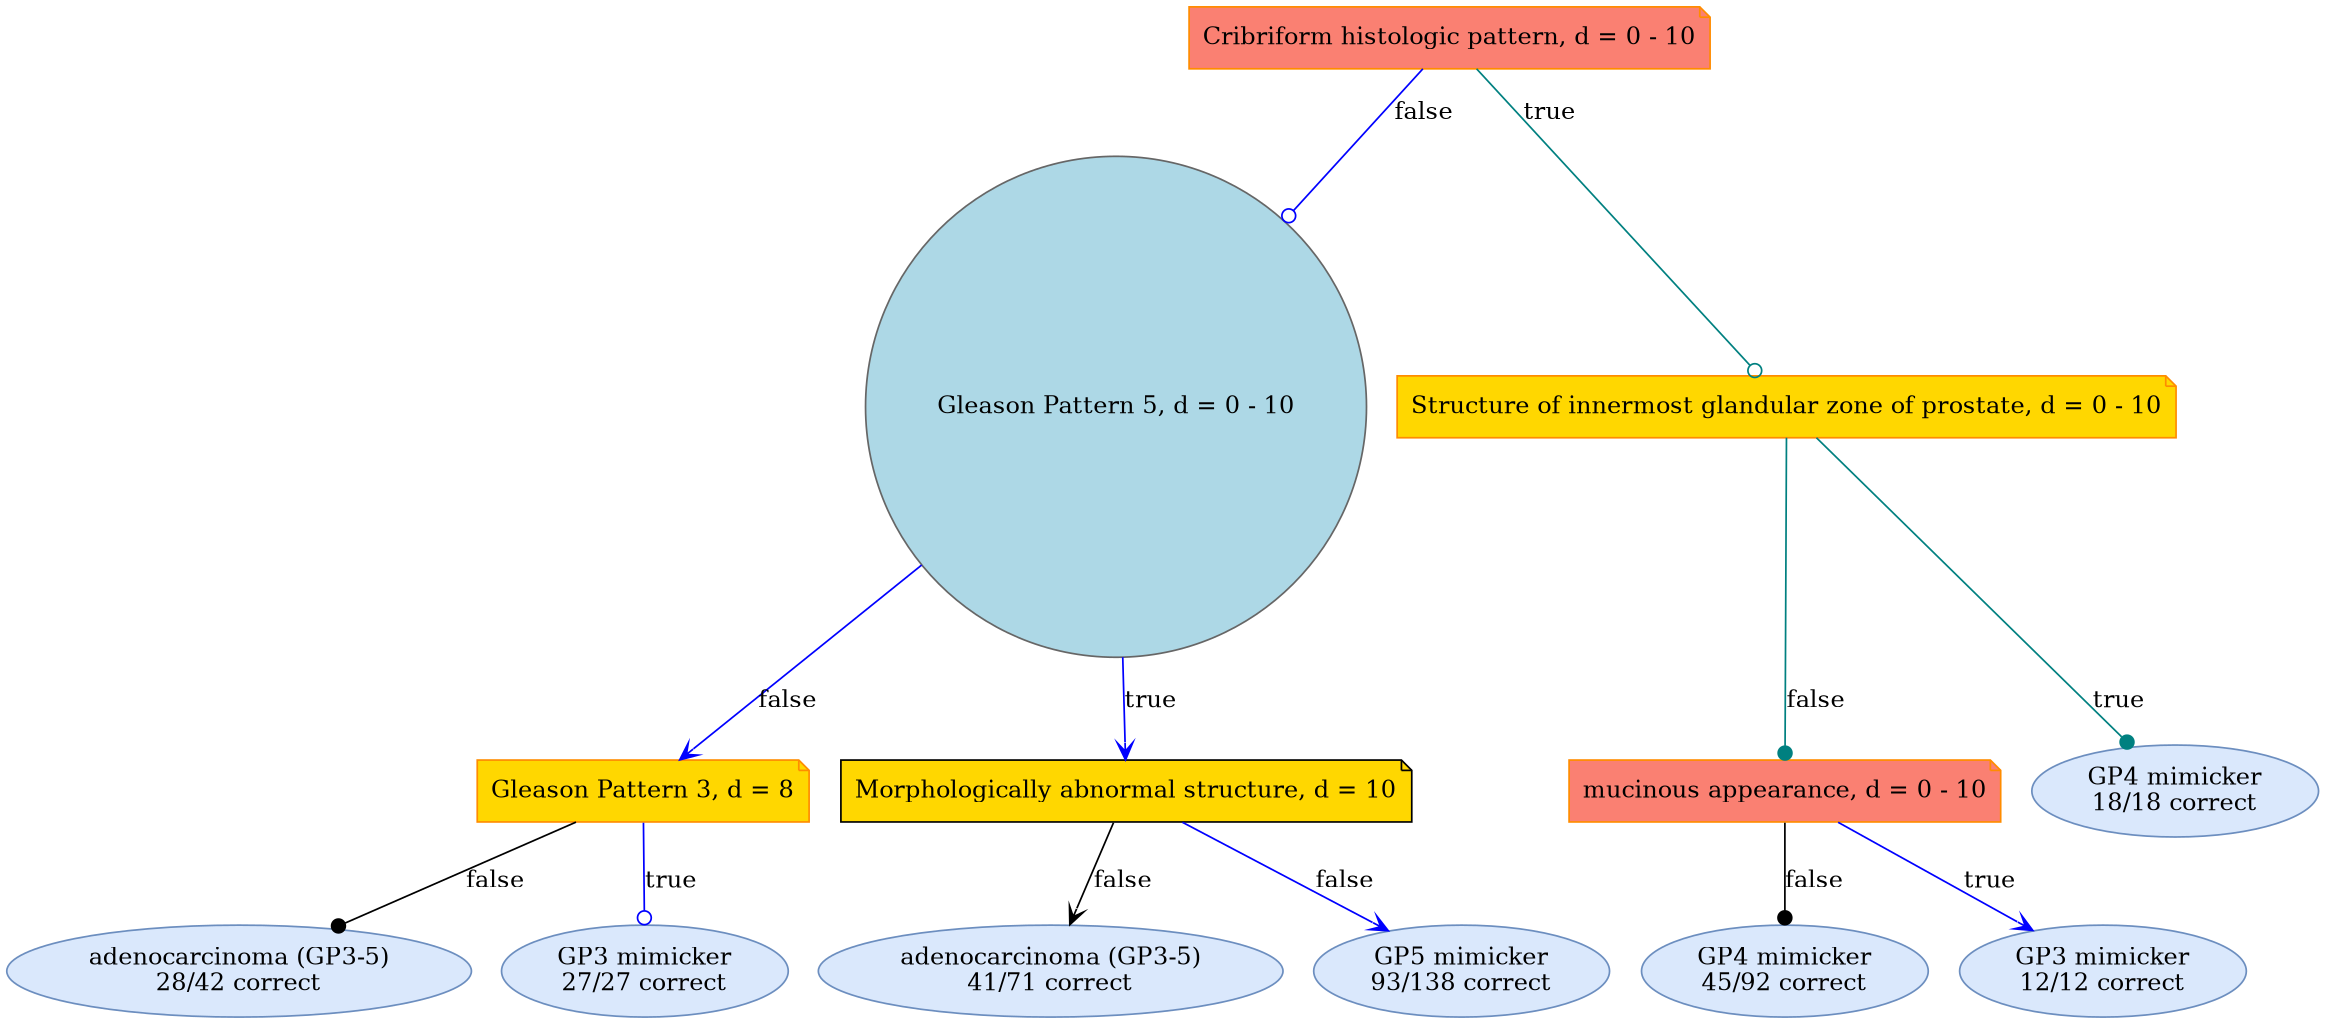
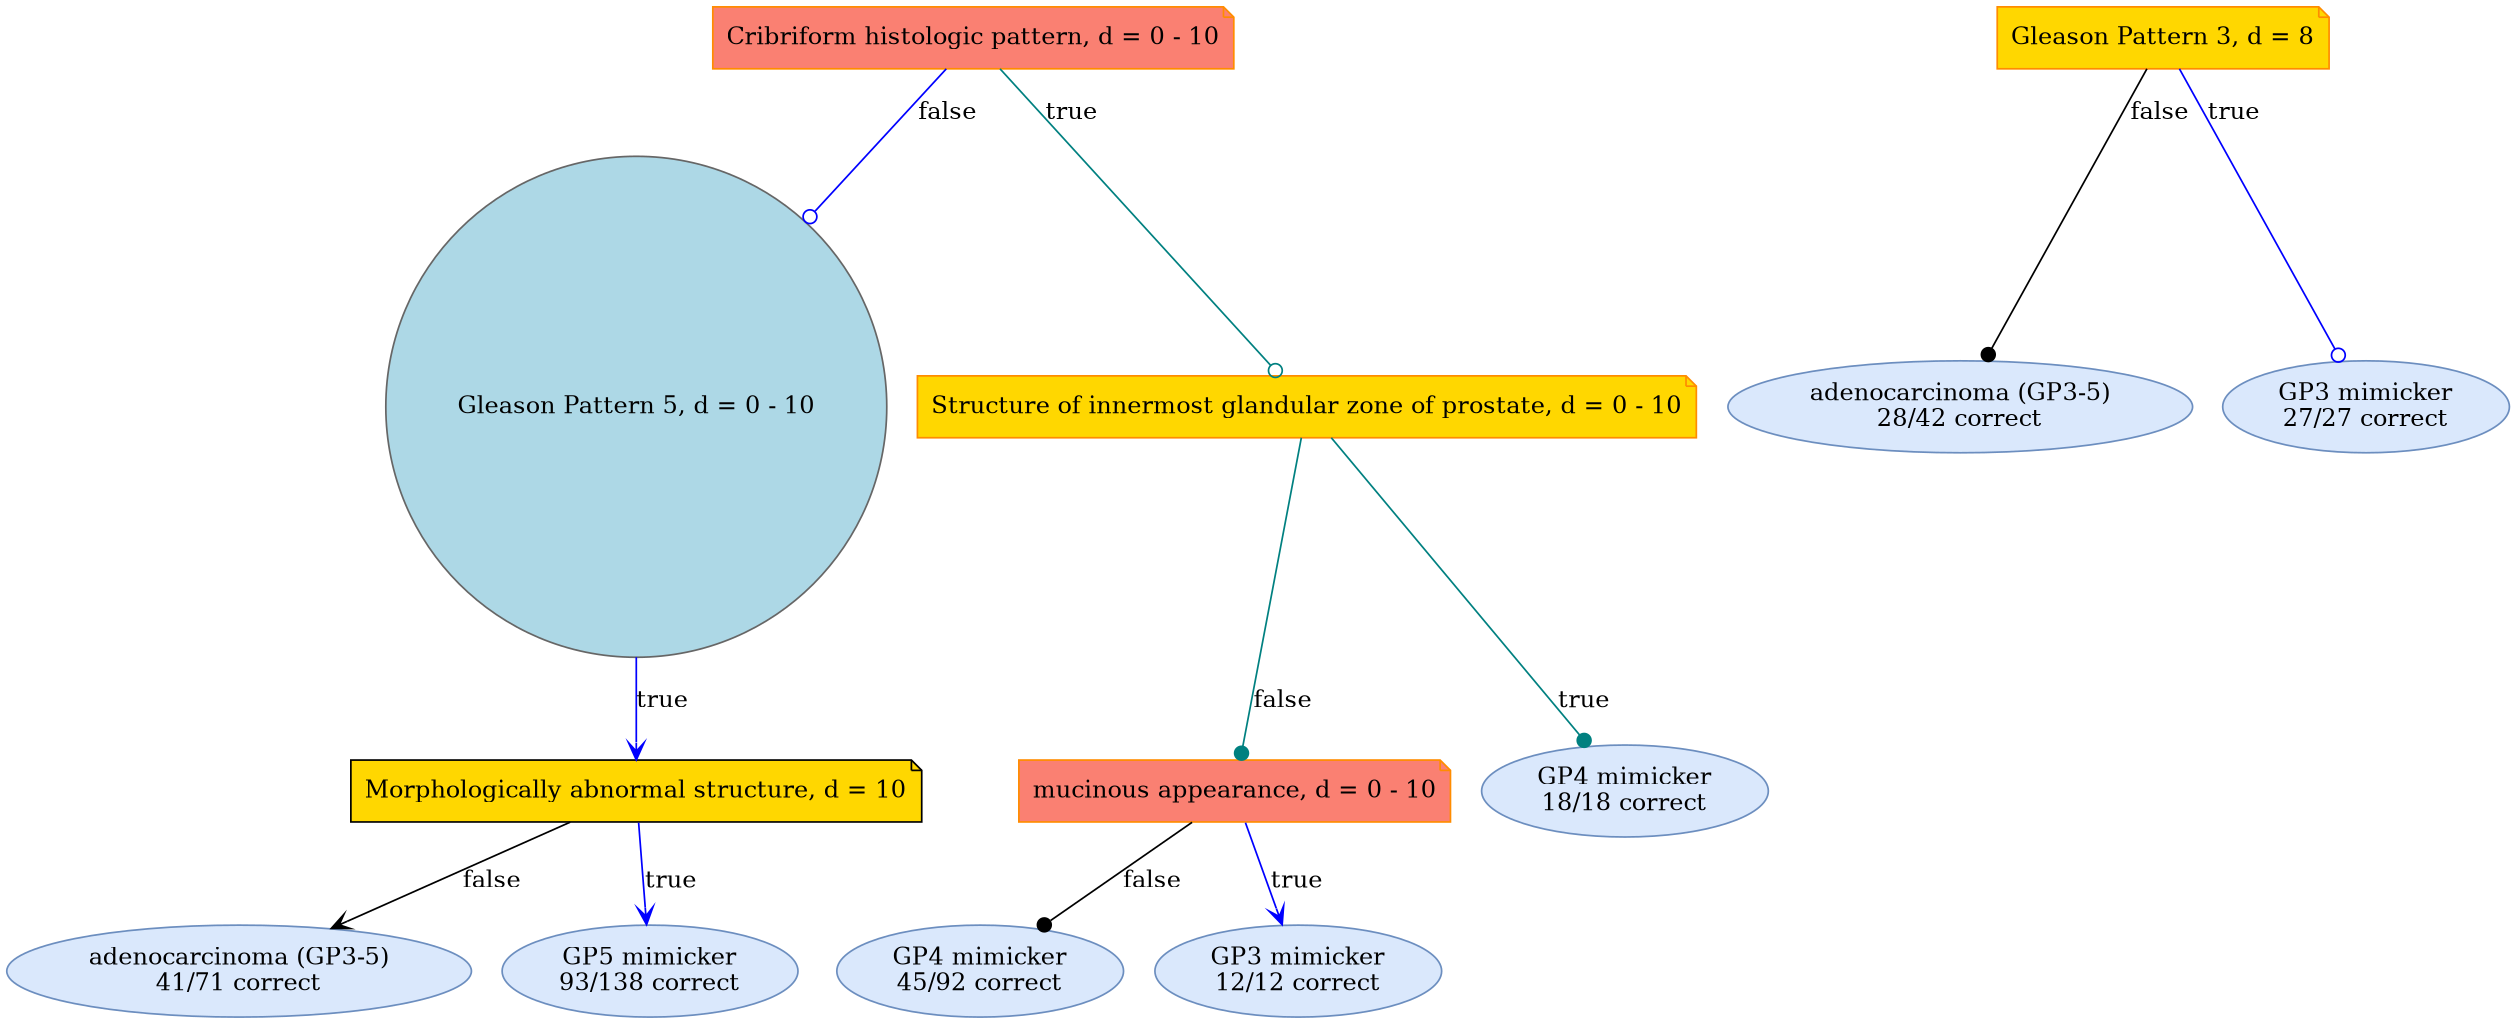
(808, 657) -> none
(1345, 881) -> (672, 881)
